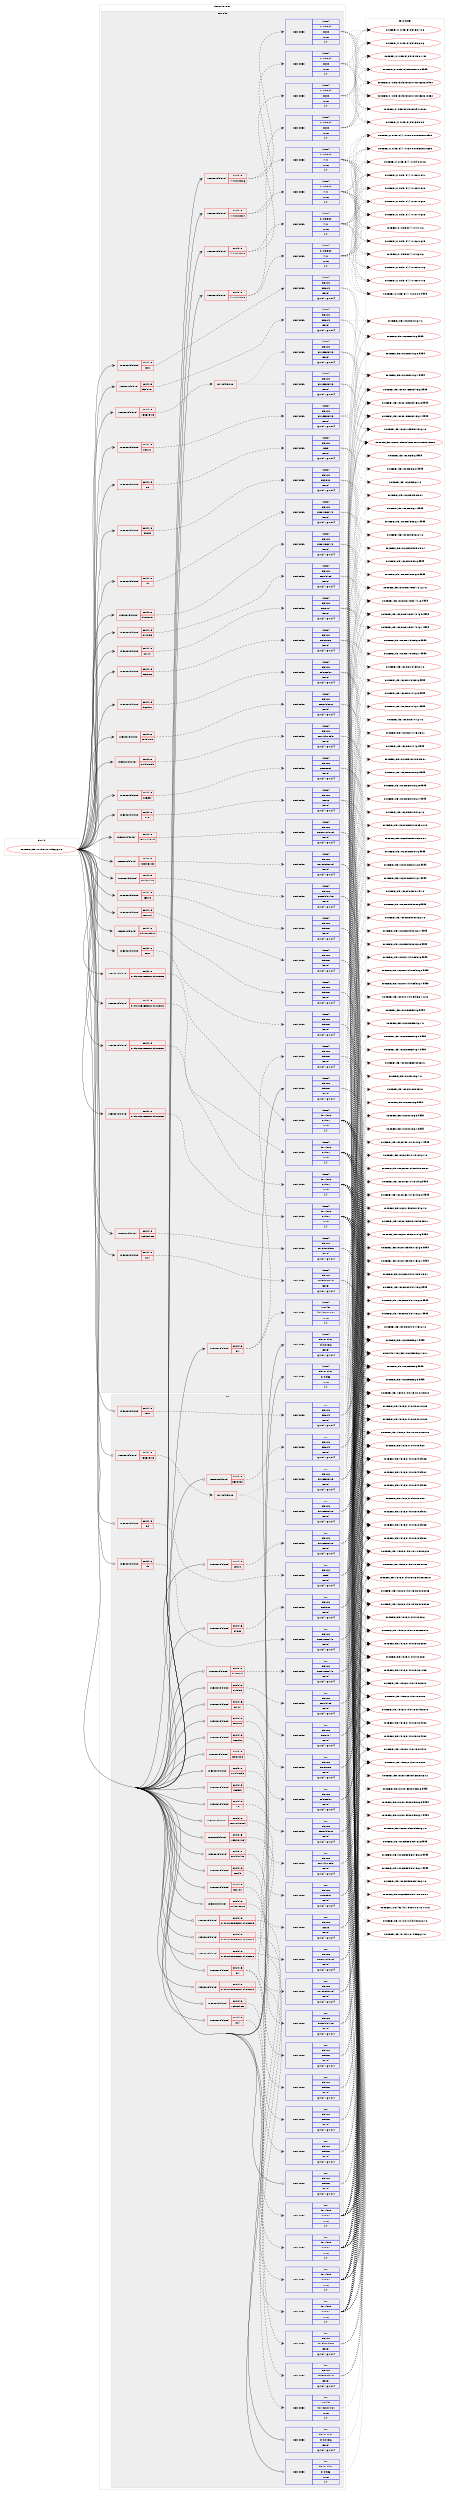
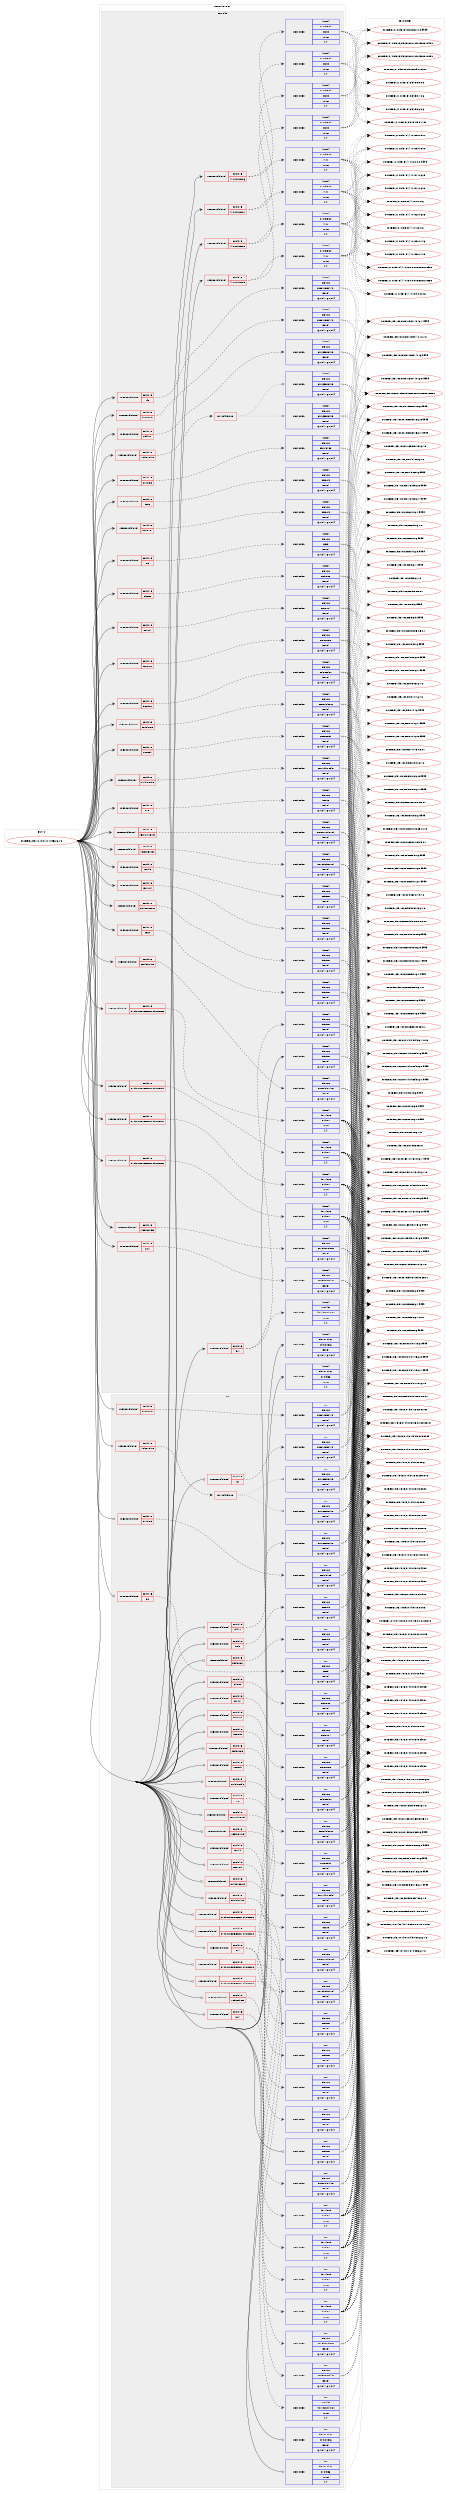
none -> (405, 921)
(405, 1353) -> (405, 1317)
(405, 1393) -> (405, 1621)
